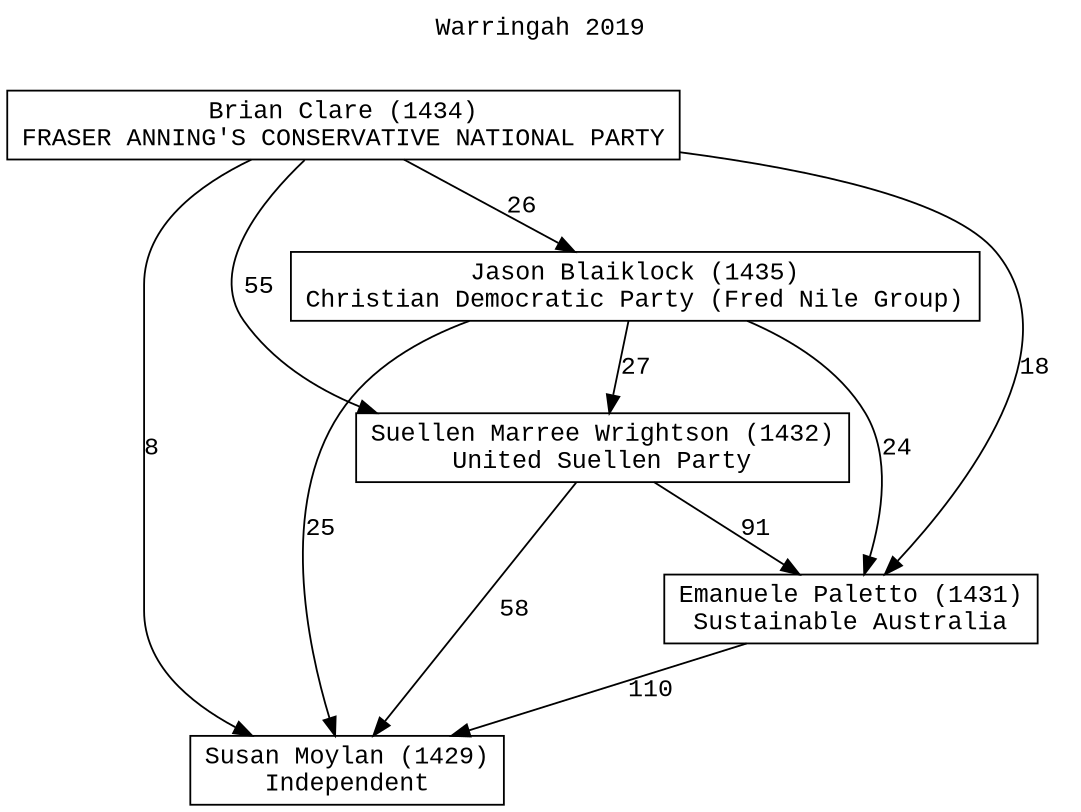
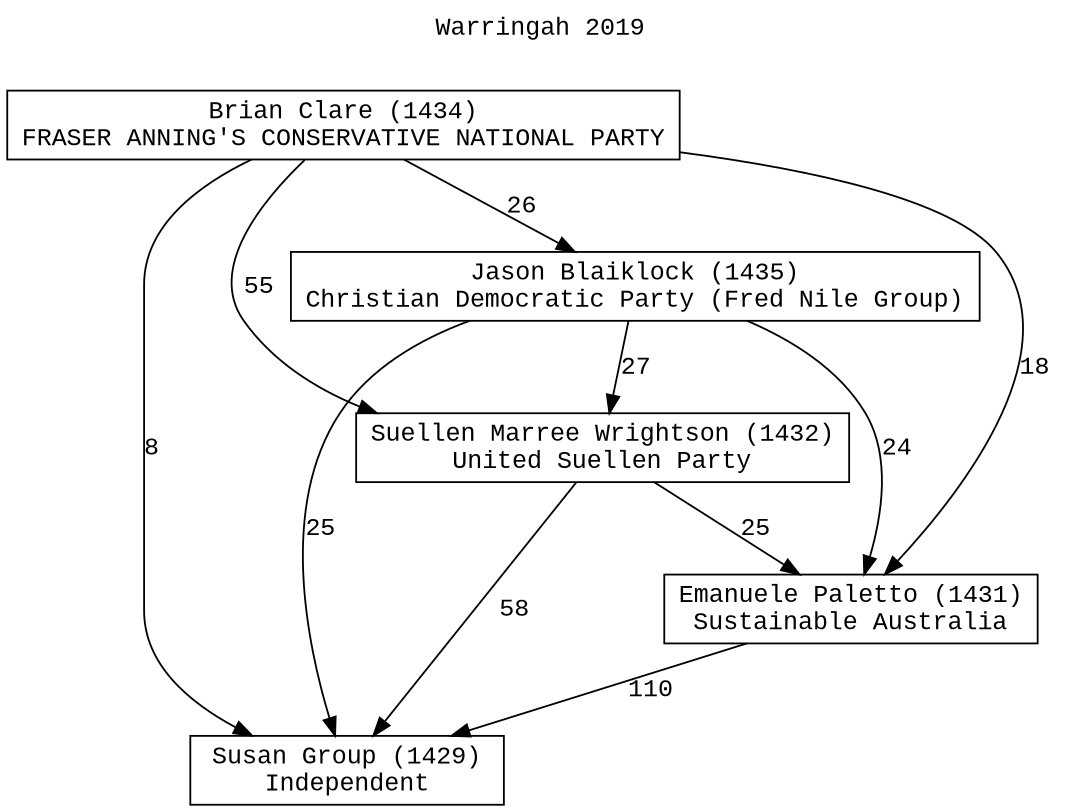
(756, 528) -> (756, 528)
(347, 770) -> (347, 770)
